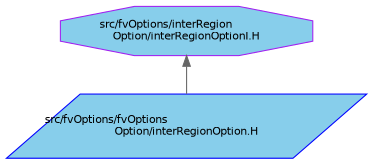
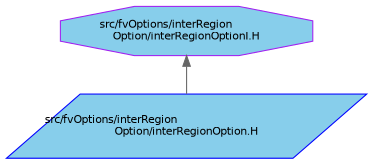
(187, 126) -> (187, 126)
